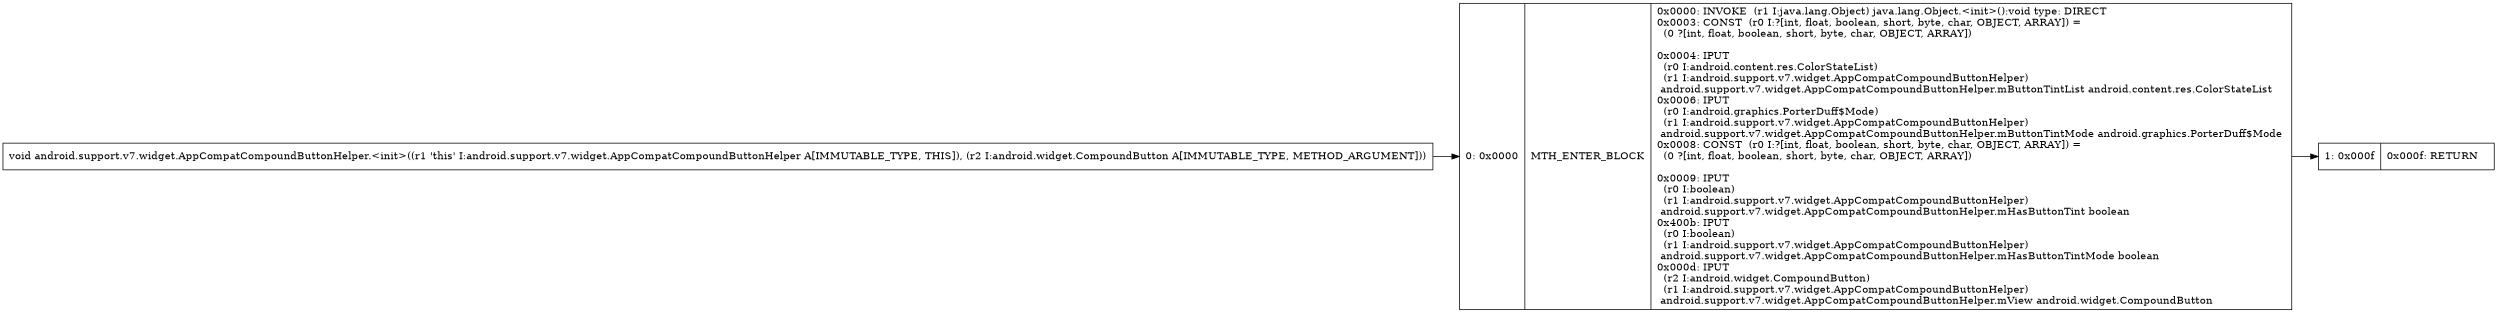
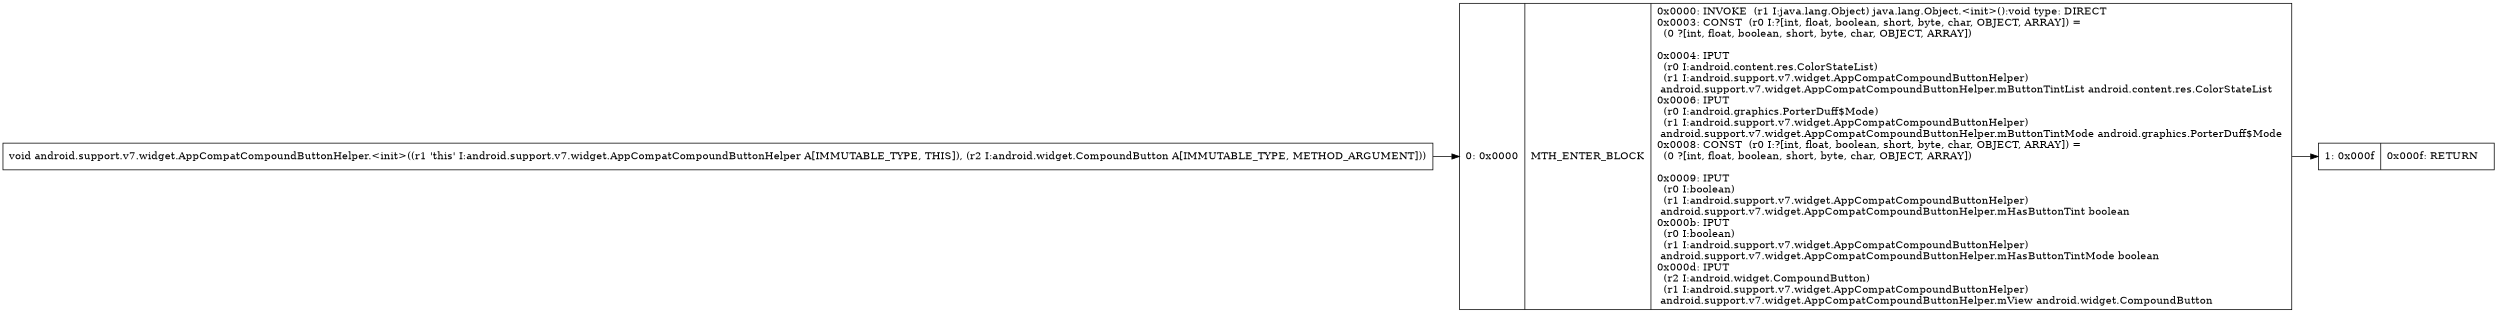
(1697, 223) -> (1697, 223)
